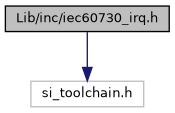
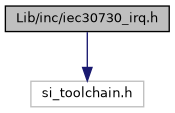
(87, 19) -> (87, 19)
